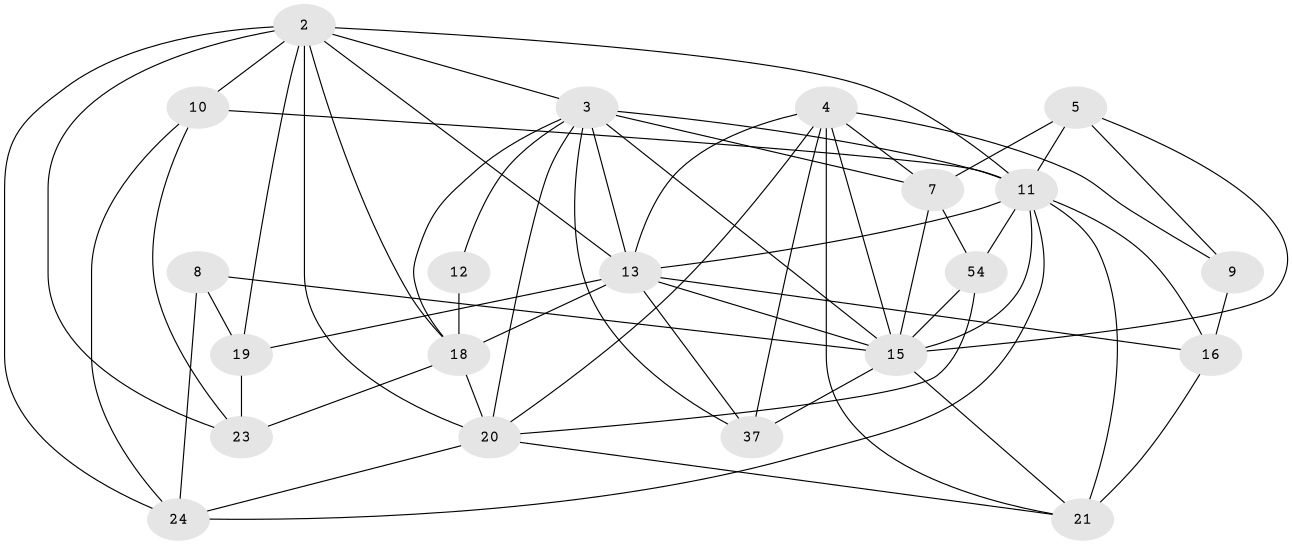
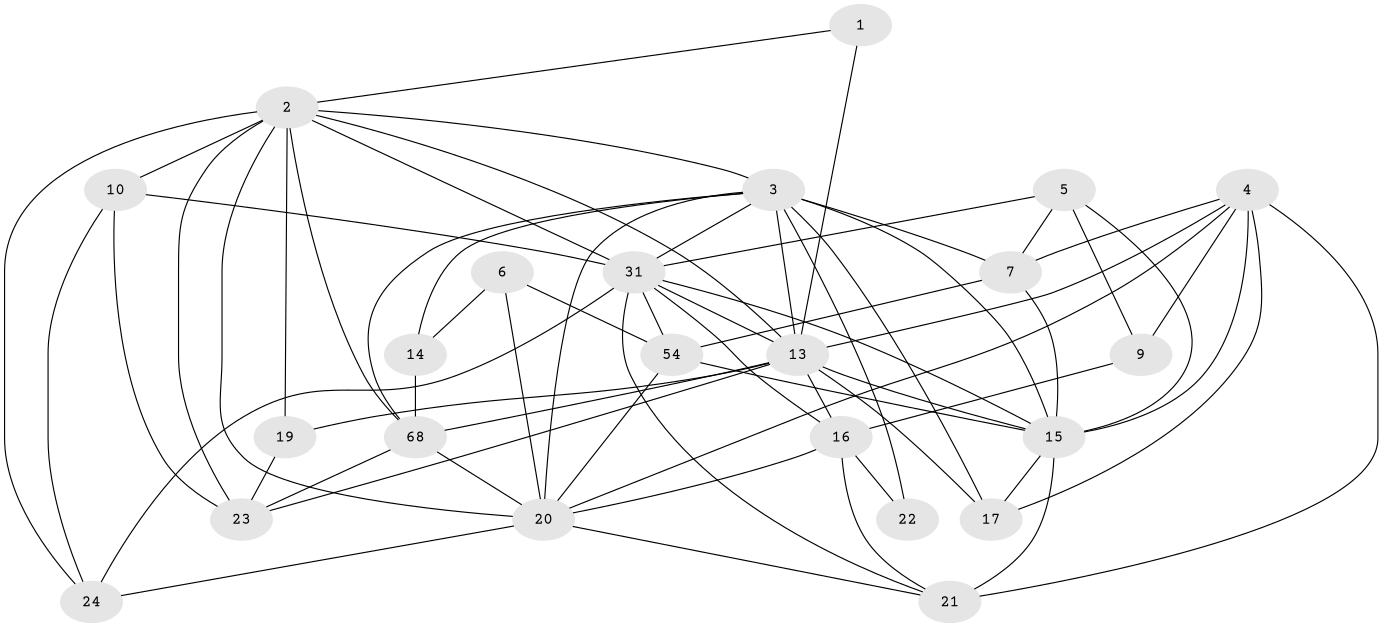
none -> (861, 25)
(1027, 190) -> (634, 272)
(198, 272) -> none
(459, 272) -> (415, 355)
none -> (502, 272)
(459, 355) -> (415, 437)
(752, 437) -> (991, 520)
none -> (520, 439)
none -> (696, 486)
none -> (908, 520)
